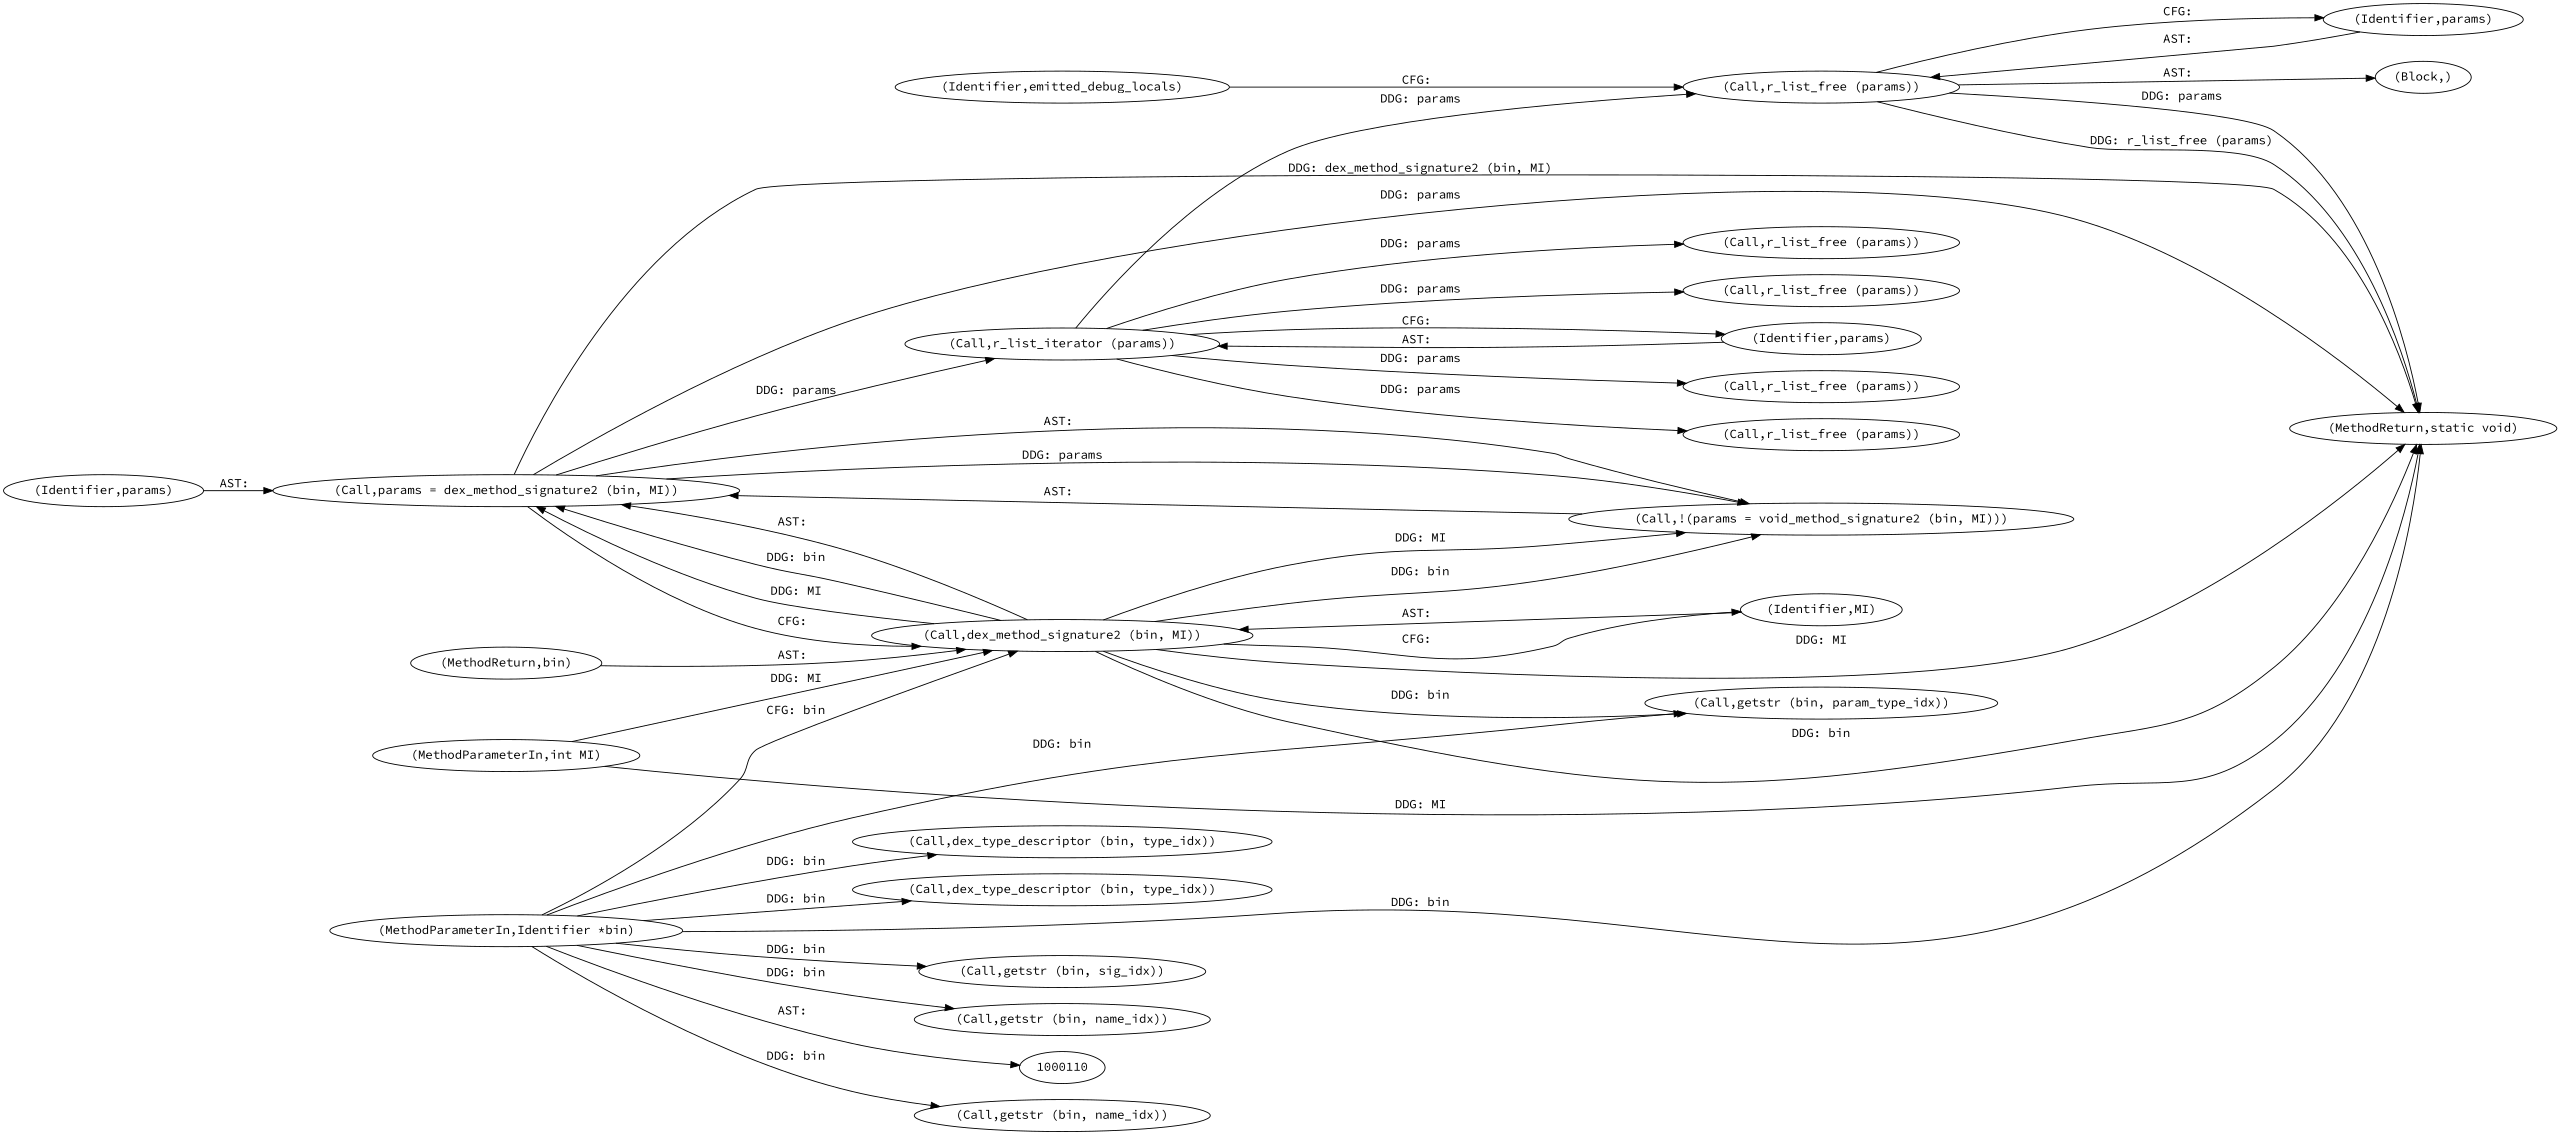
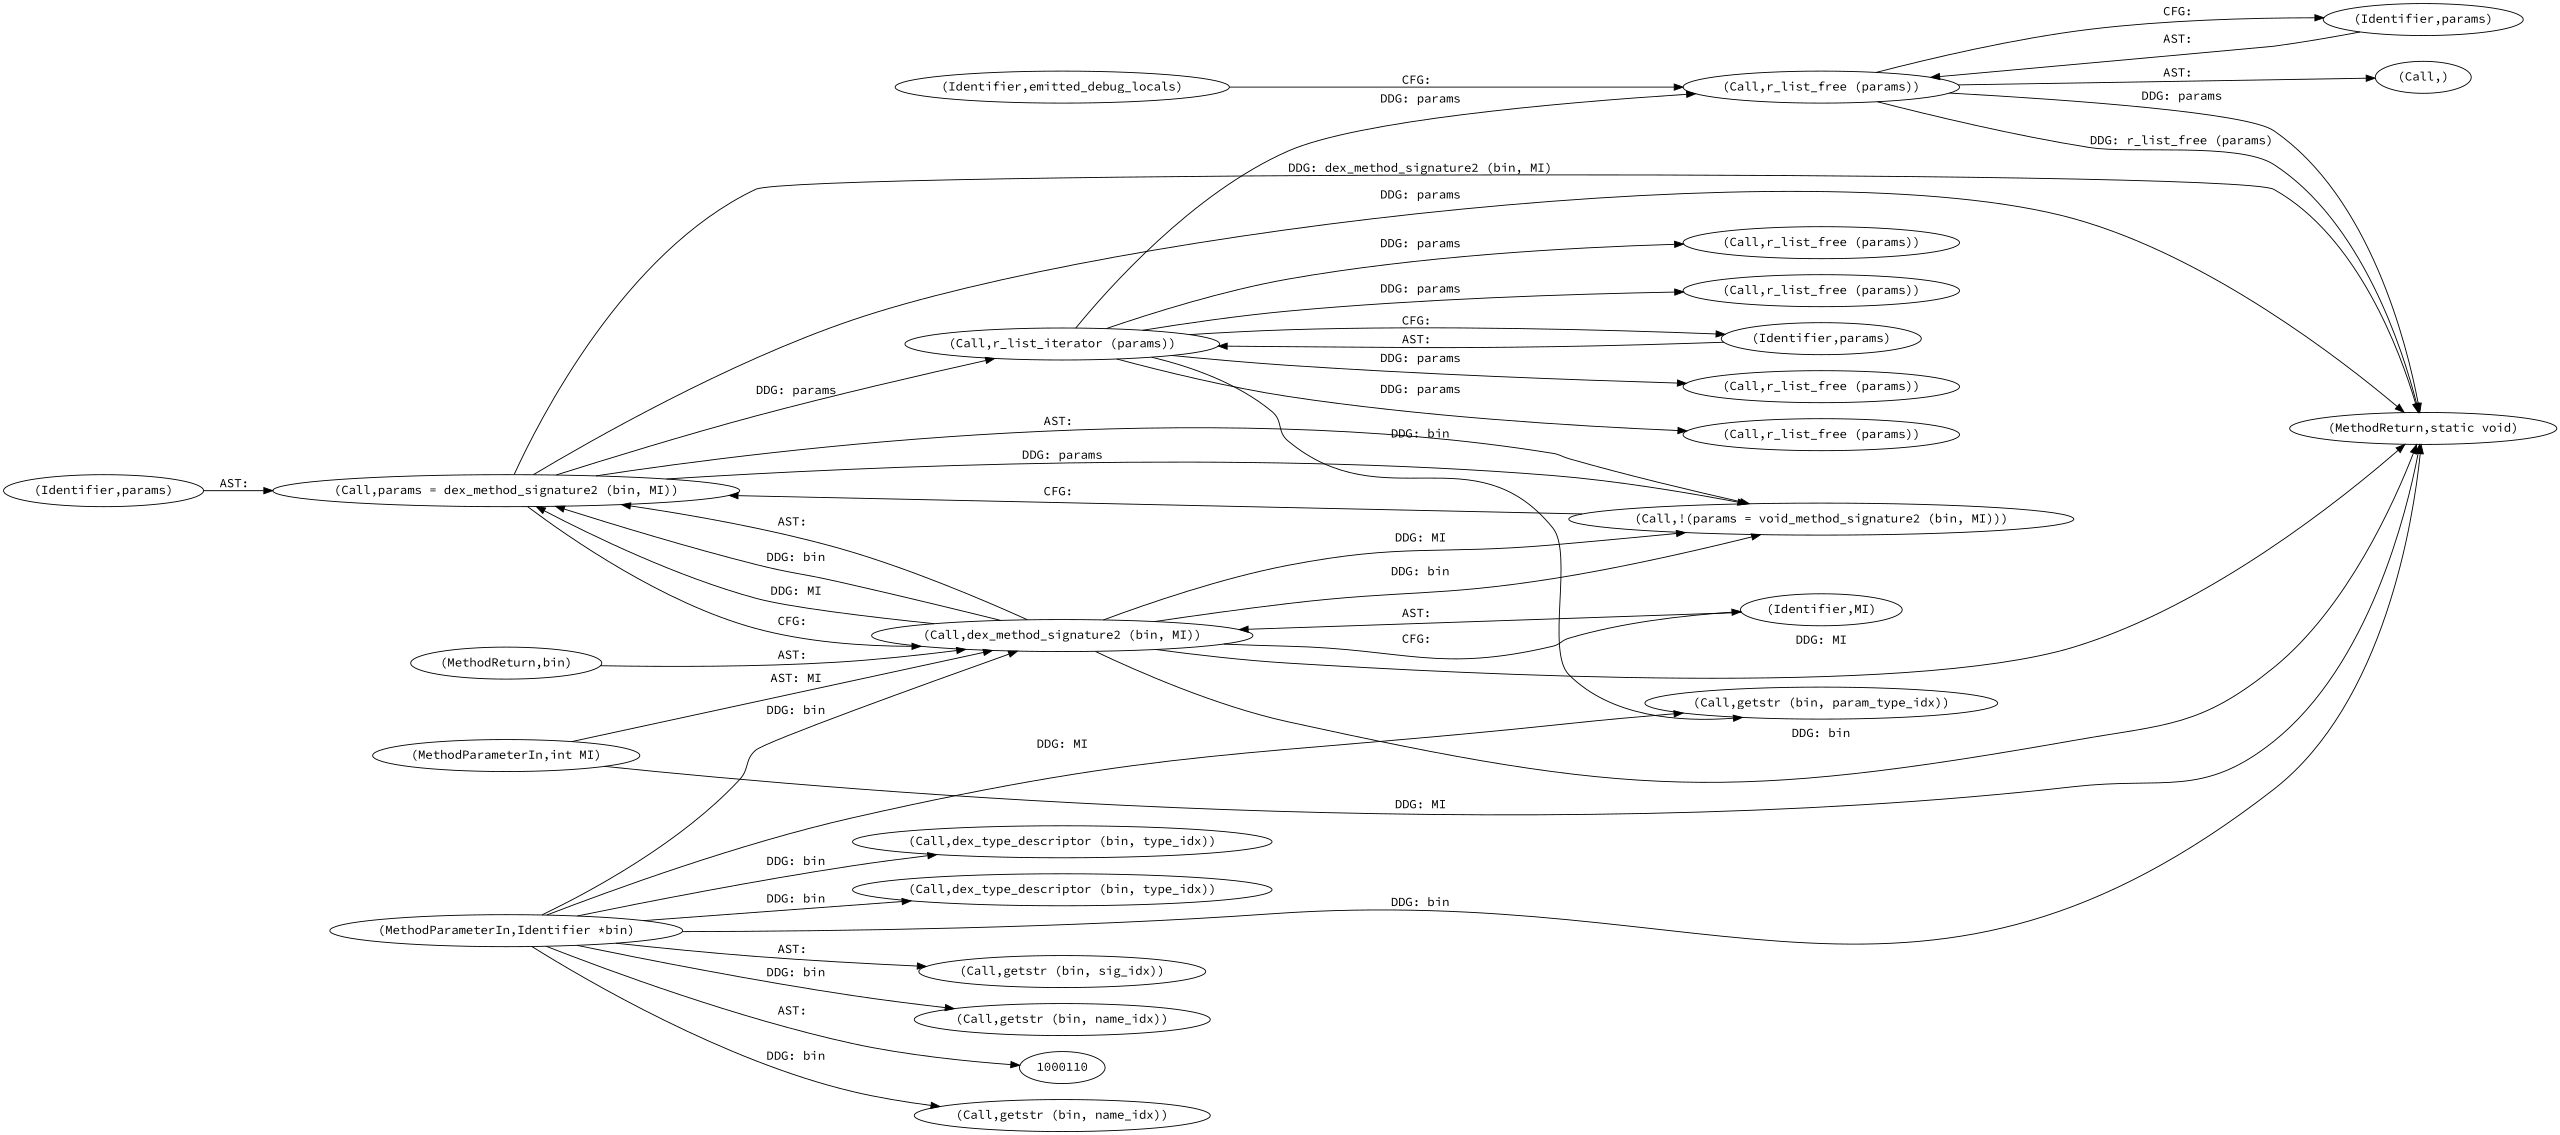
(2423, 77) -> (2423, 77)
(1062, 492) -> (1062, 492)
(796, 679) -> (796, 679)
(796, 711) -> (796, 711)
(1387, 713) -> (1501, 489)
(1062, 744) -> (1062, 744)
(796, 950) -> (796, 950)
